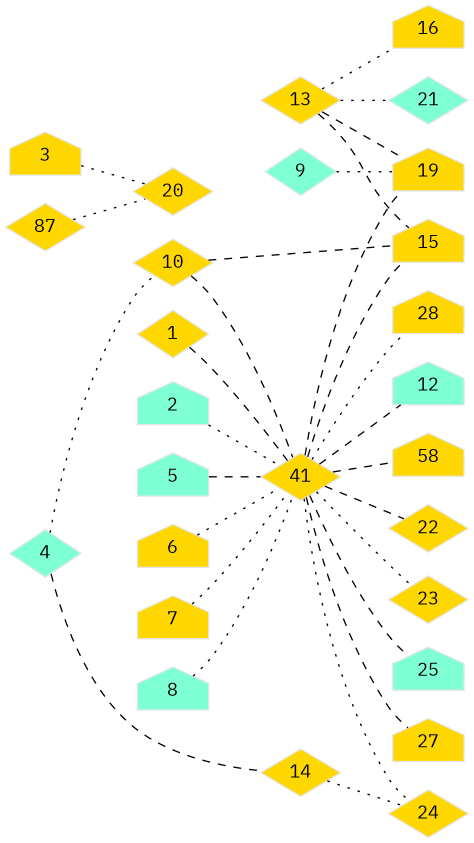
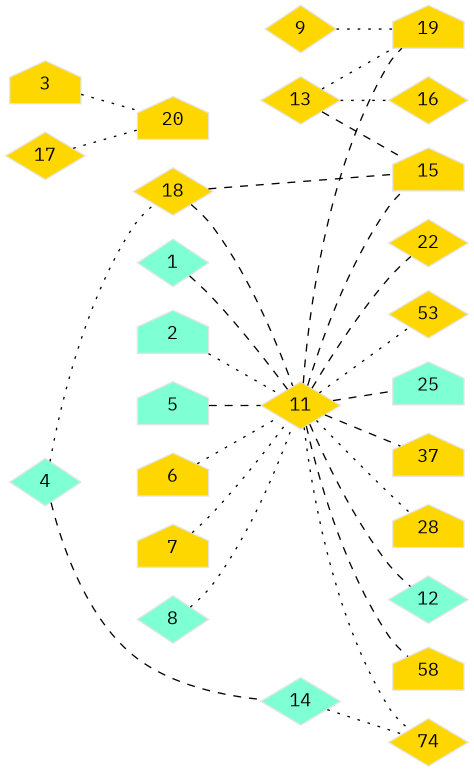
(428, 29) -> (428, 100)
(428, 100) -> none
(363, 135) -> (357, 69)
(301, 172) -> (301, 29)
(173, 192) -> (173, 120)
(45, 227) -> (45, 156)
(173, 263) -> (173, 192)
(173, 334) -> (173, 263)
(428, 386) -> (428, 600)
(301, 477) -> (301, 405)
(428, 600) -> (428, 314)
(173, 691) -> (173, 619)
(428, 742) -> (428, 457)
(301, 773) -> (301, 701)
(428, 814) -> (428, 742)
